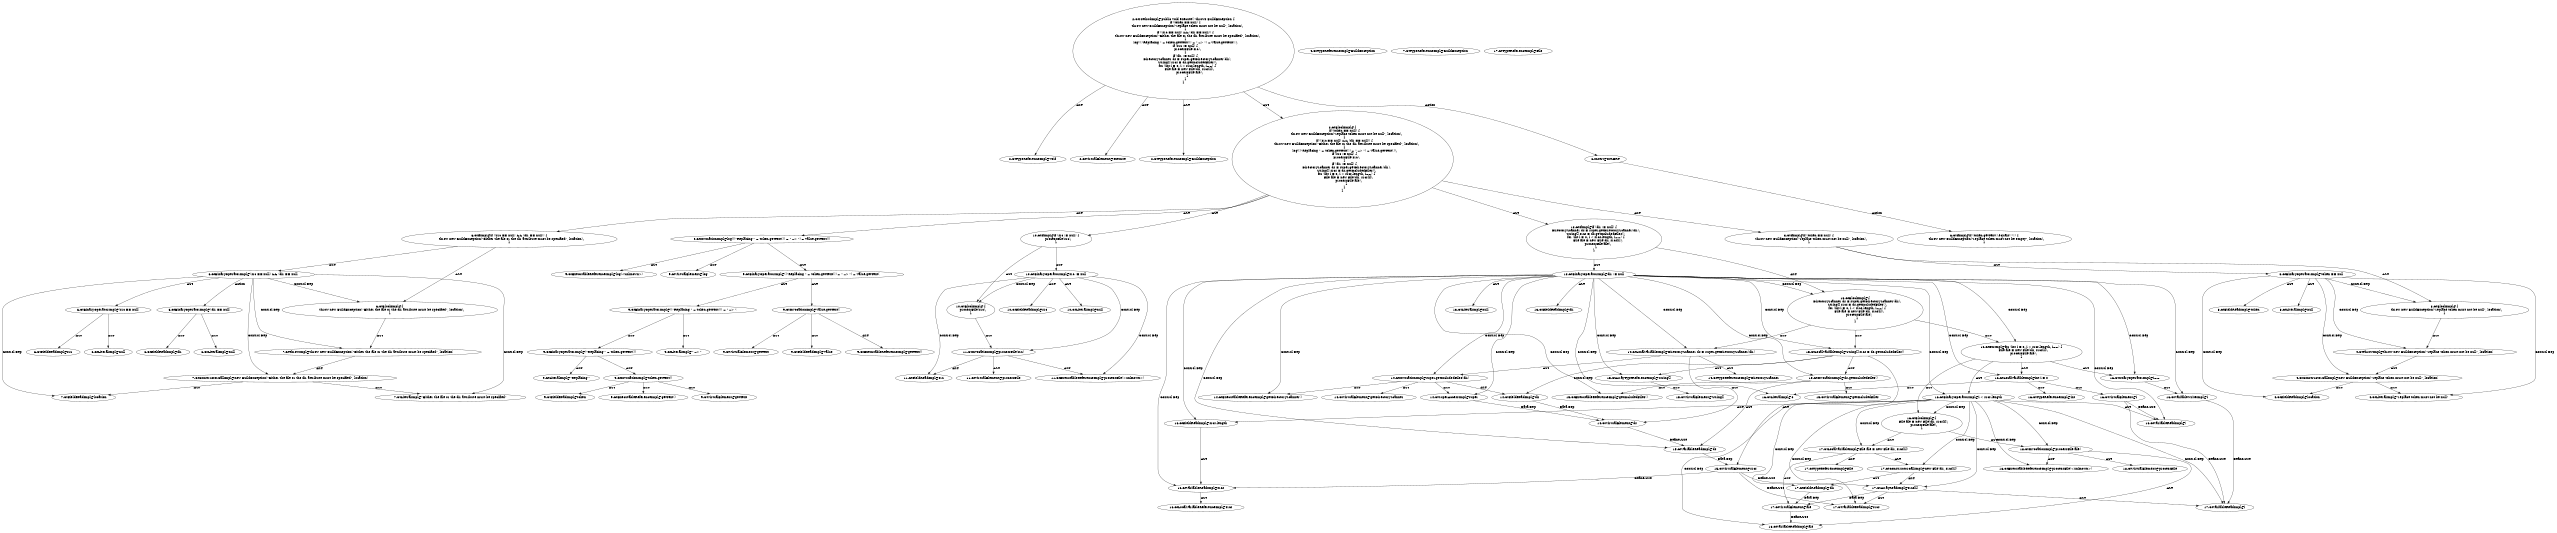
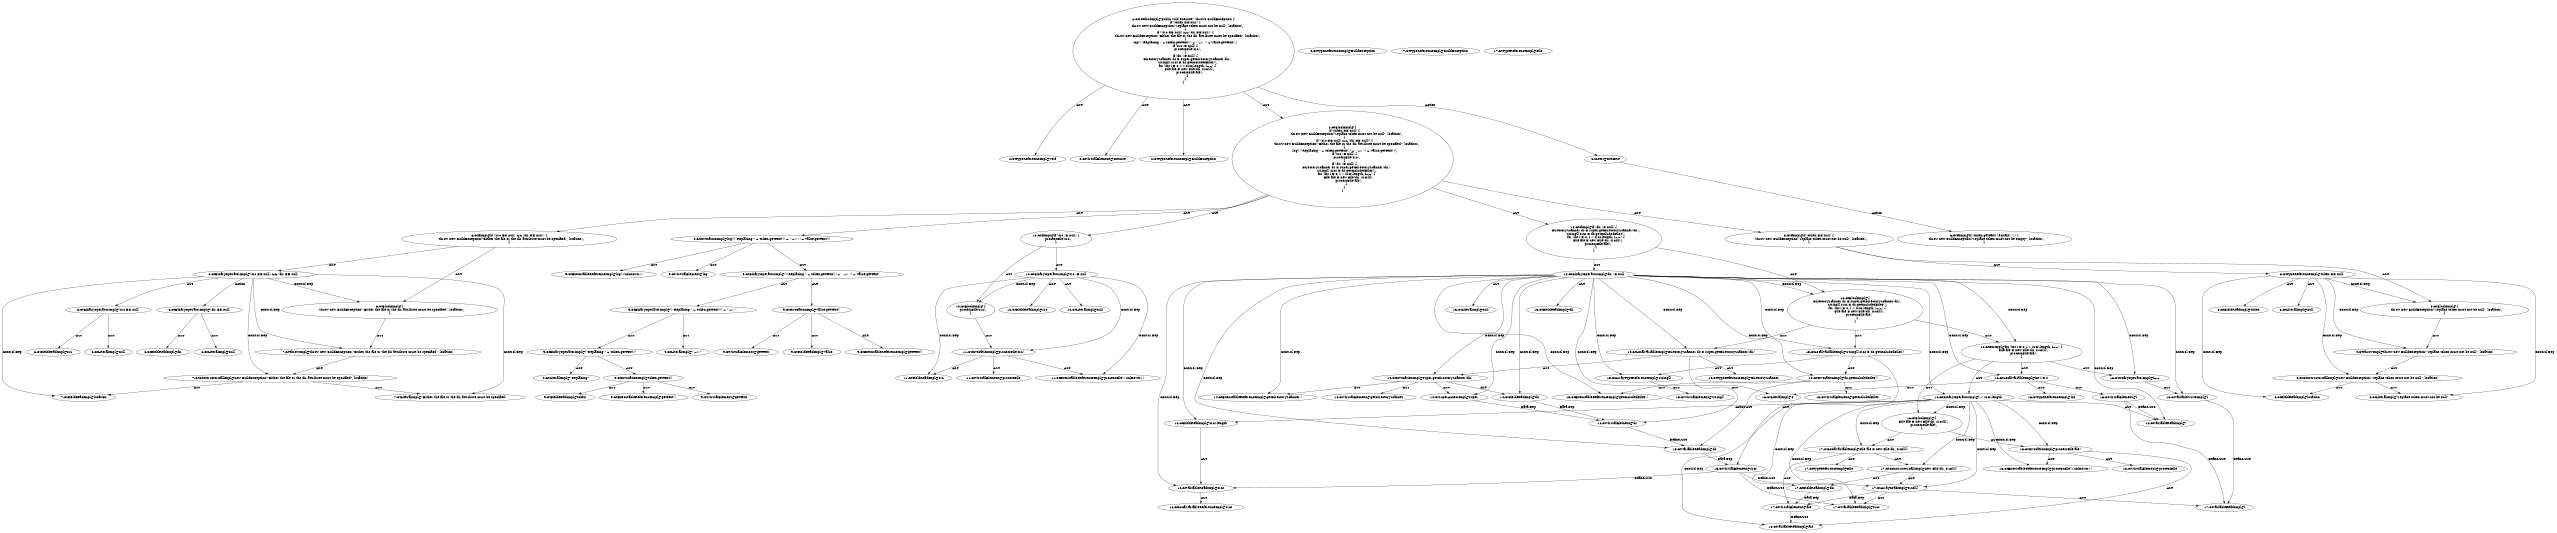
(2312, 275) -> (2312, 275)
(1679, 364) -> (1520, 317)
(1430, 378) -> (1430, 378)
(1741, 407) -> (1741, 407)
(2118, 435) -> none
